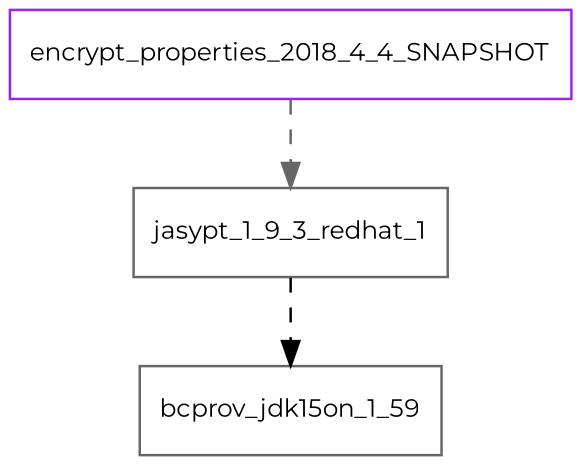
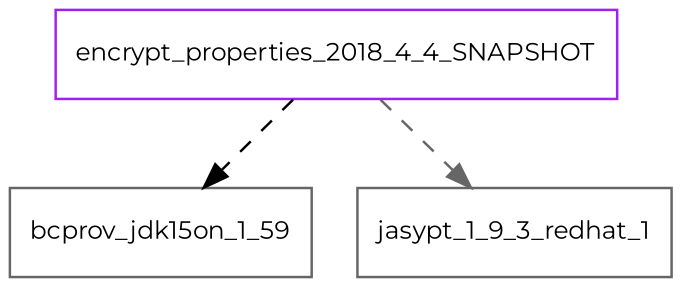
(291, 309) -> (257, 135)
